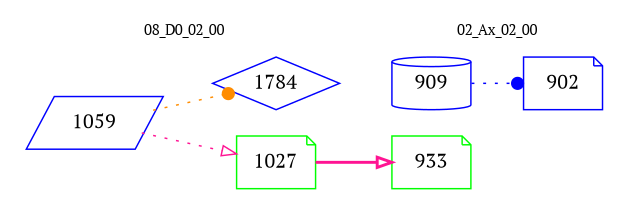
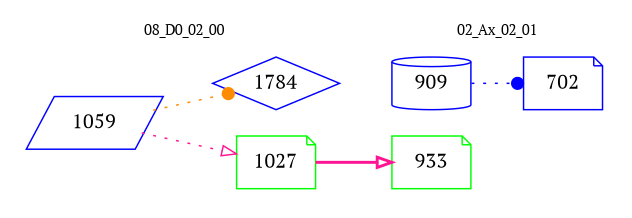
(497, 31) -> (497, 31)
(563, 83) -> (563, 83)
